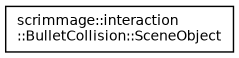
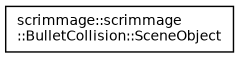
(120, 29) -> (120, 29)
